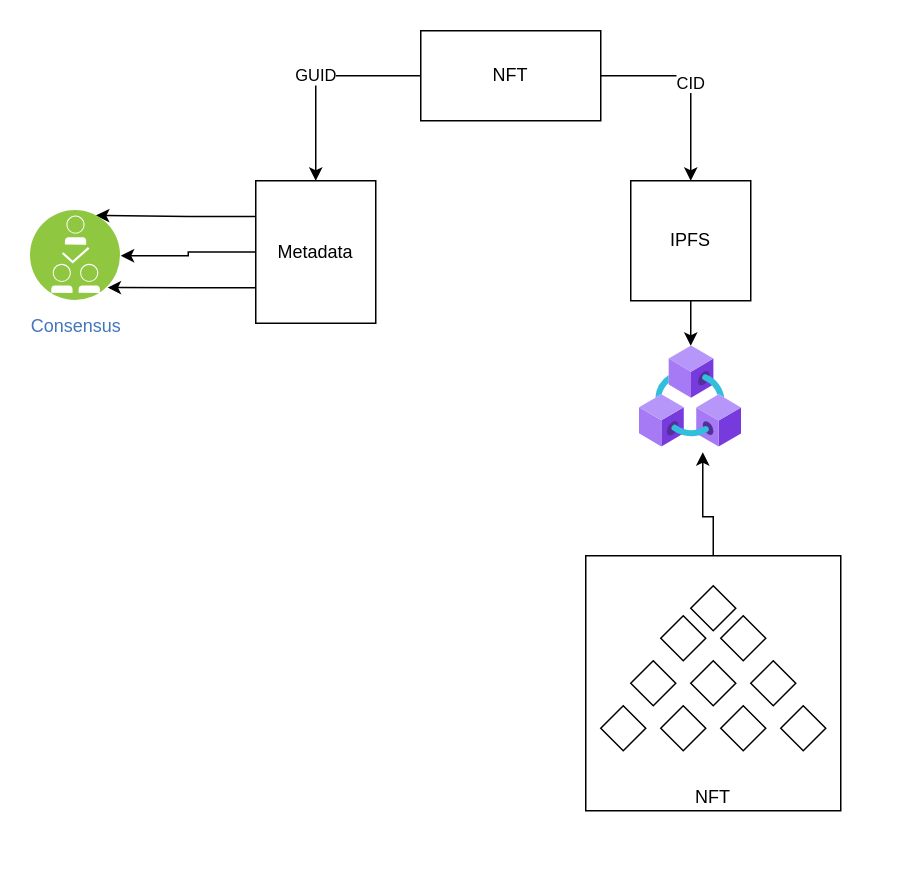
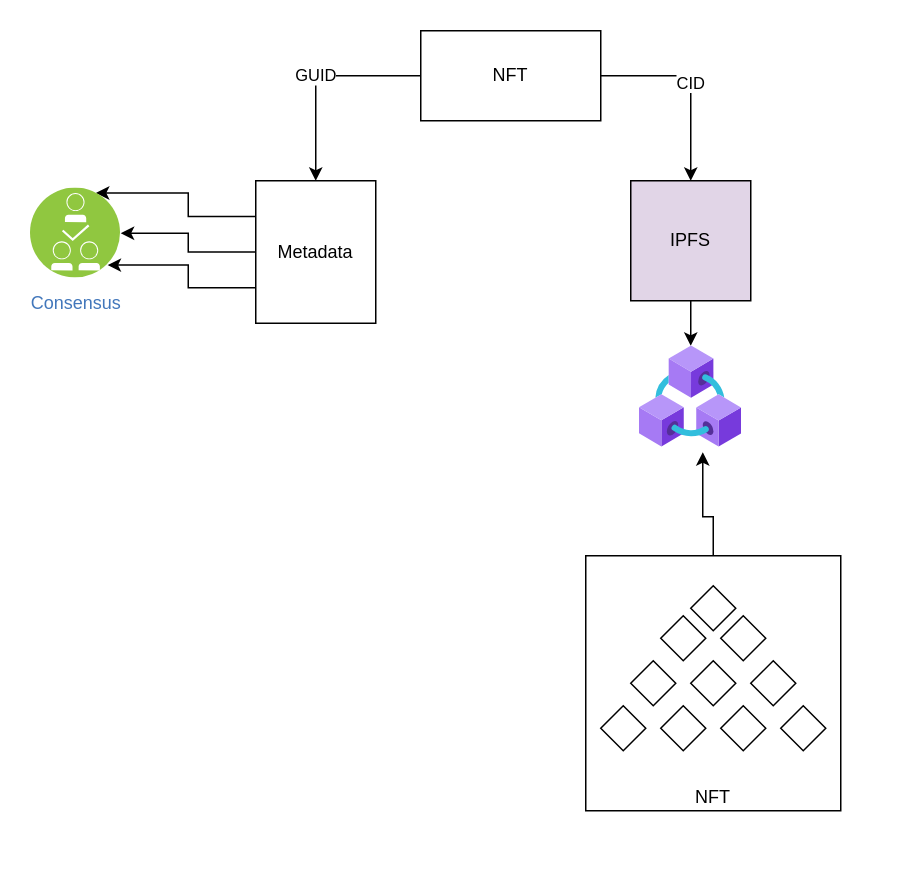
(691, 241) -> (691, 241)
(76, 256) -> (76, 233)
